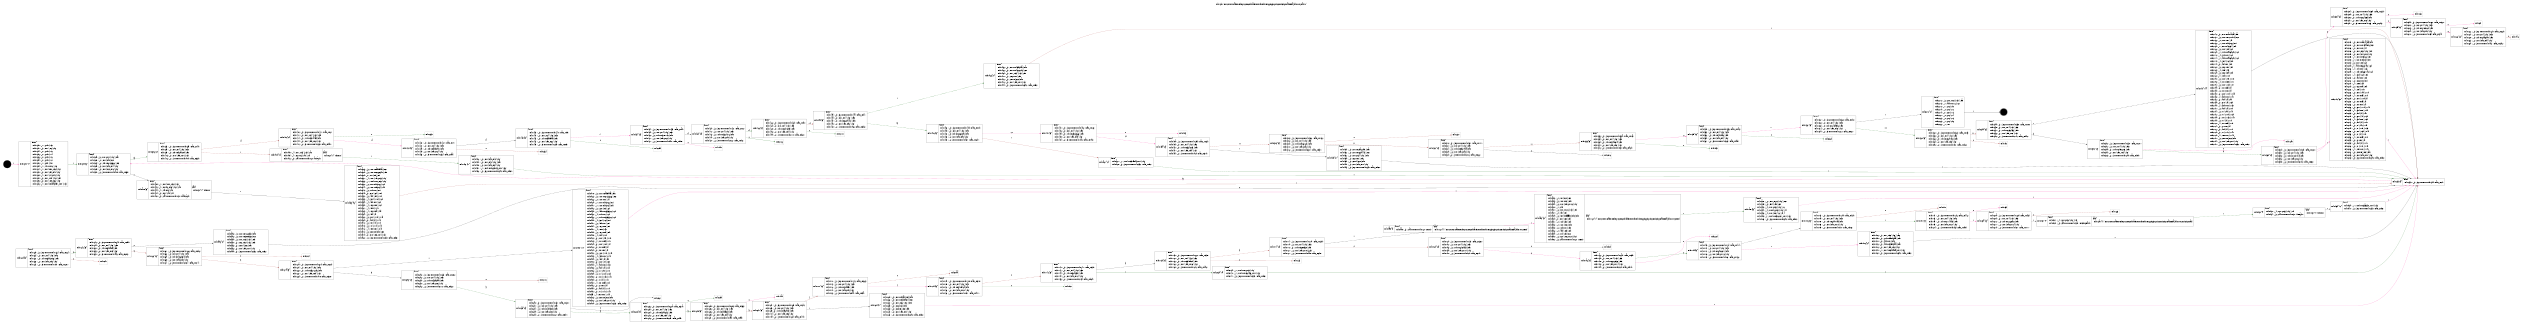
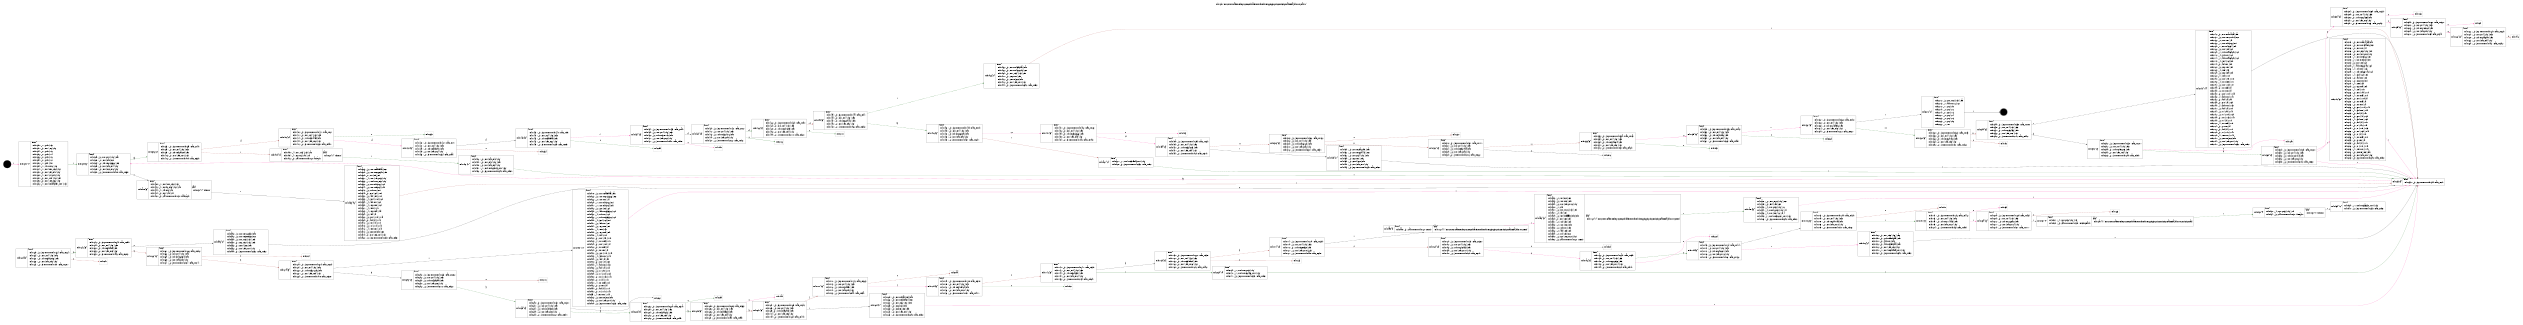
(2400, 195) -> (2366, 164)
